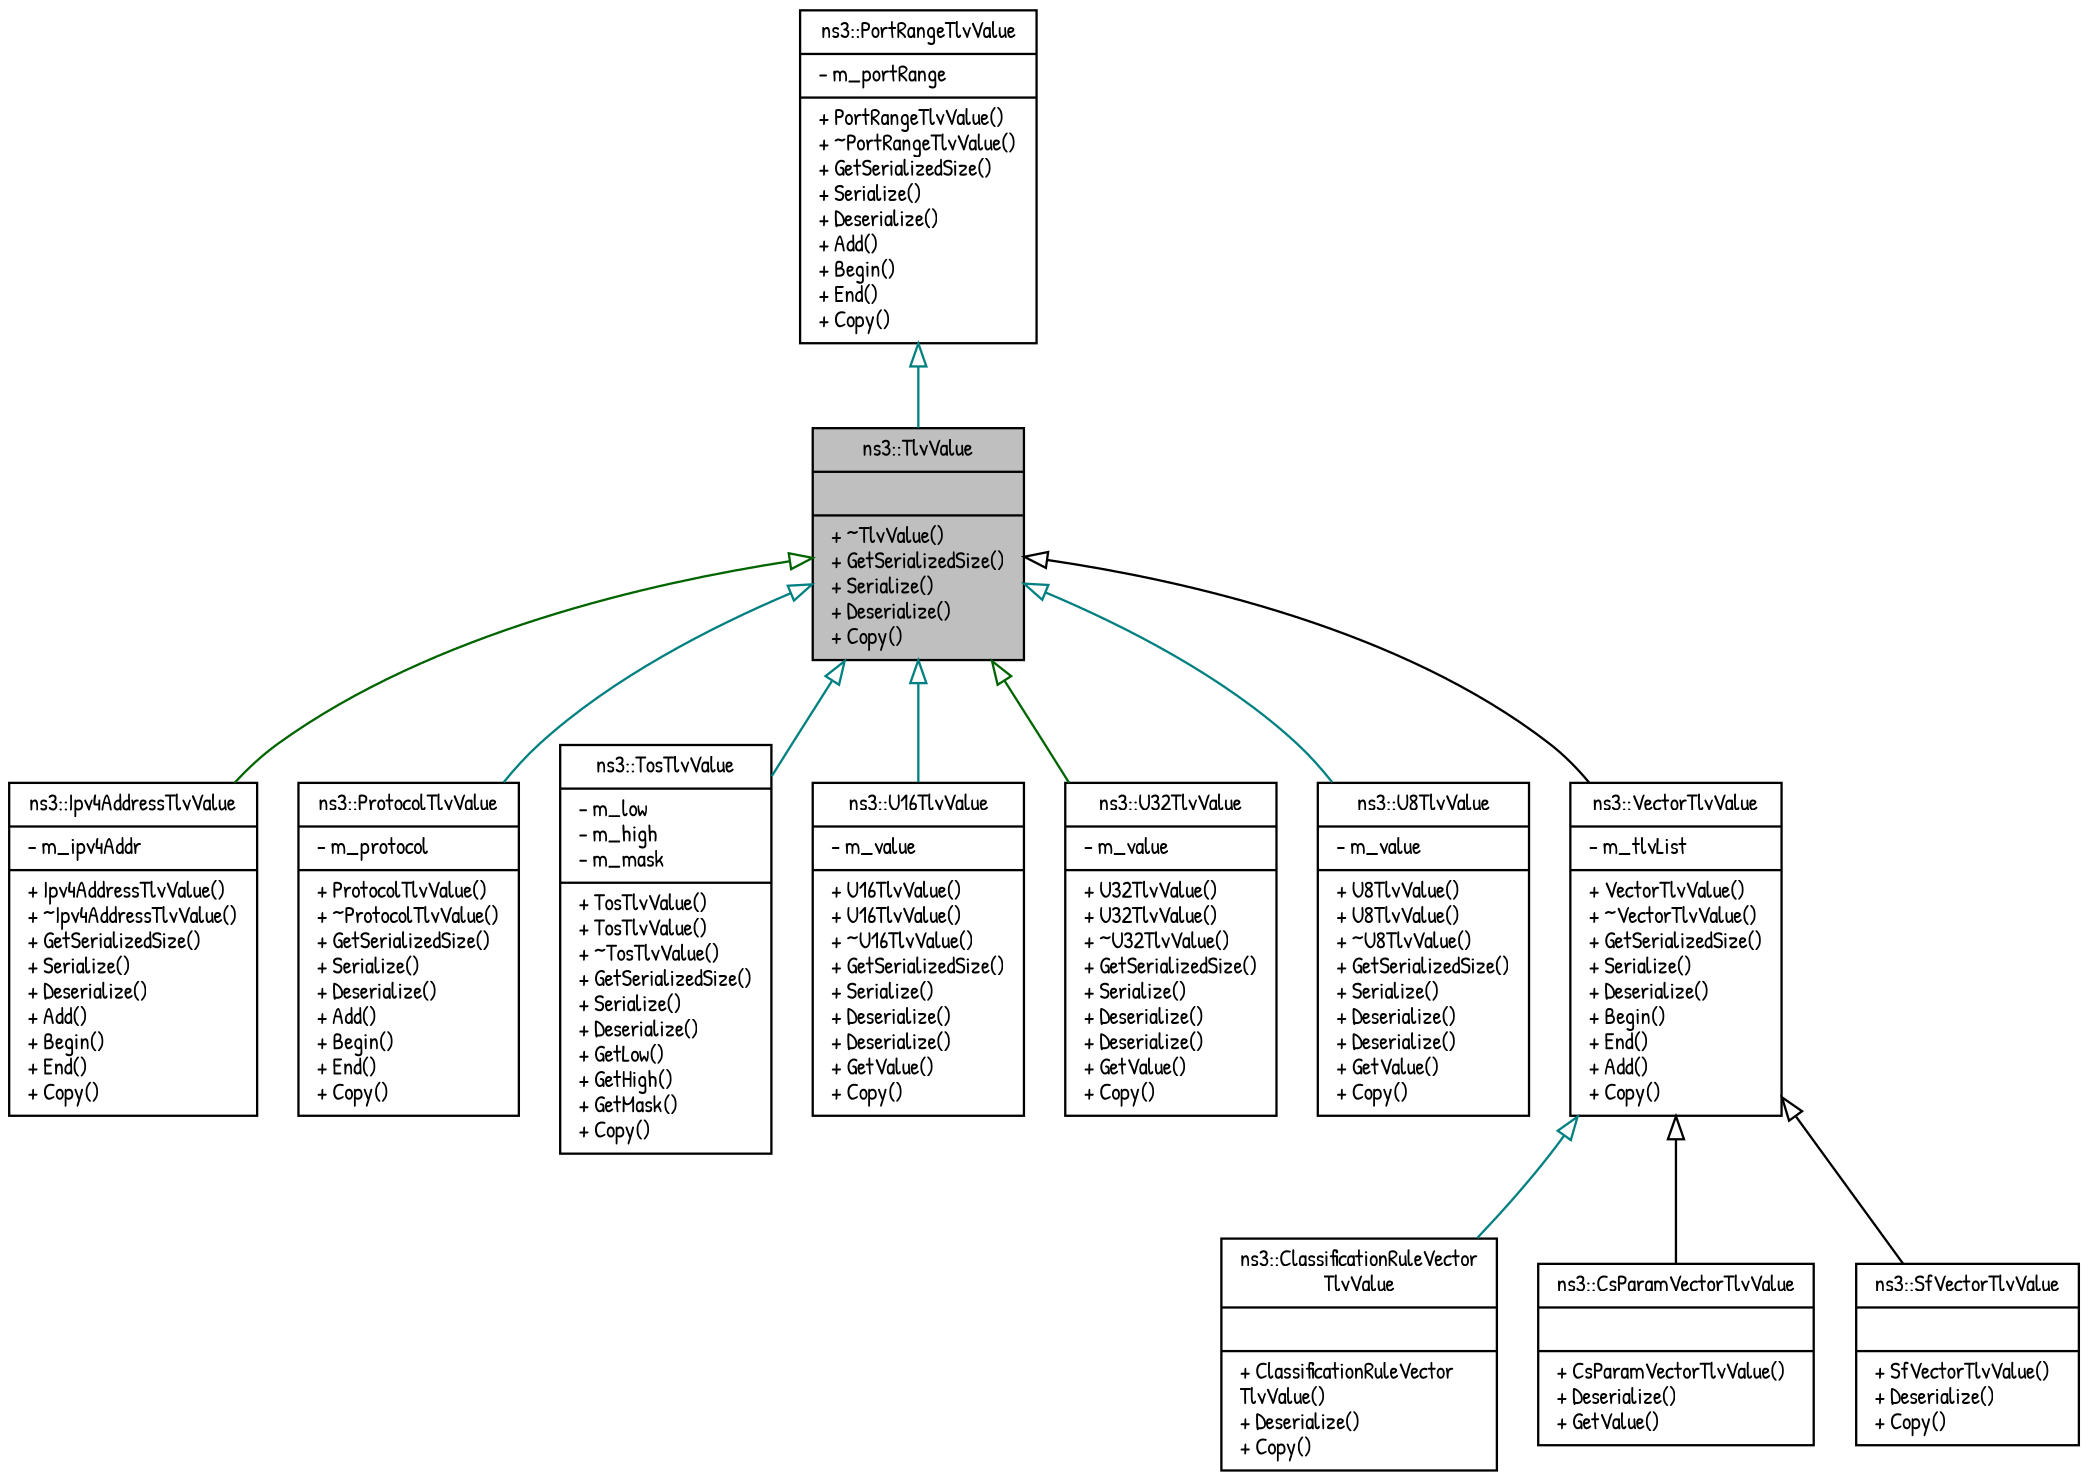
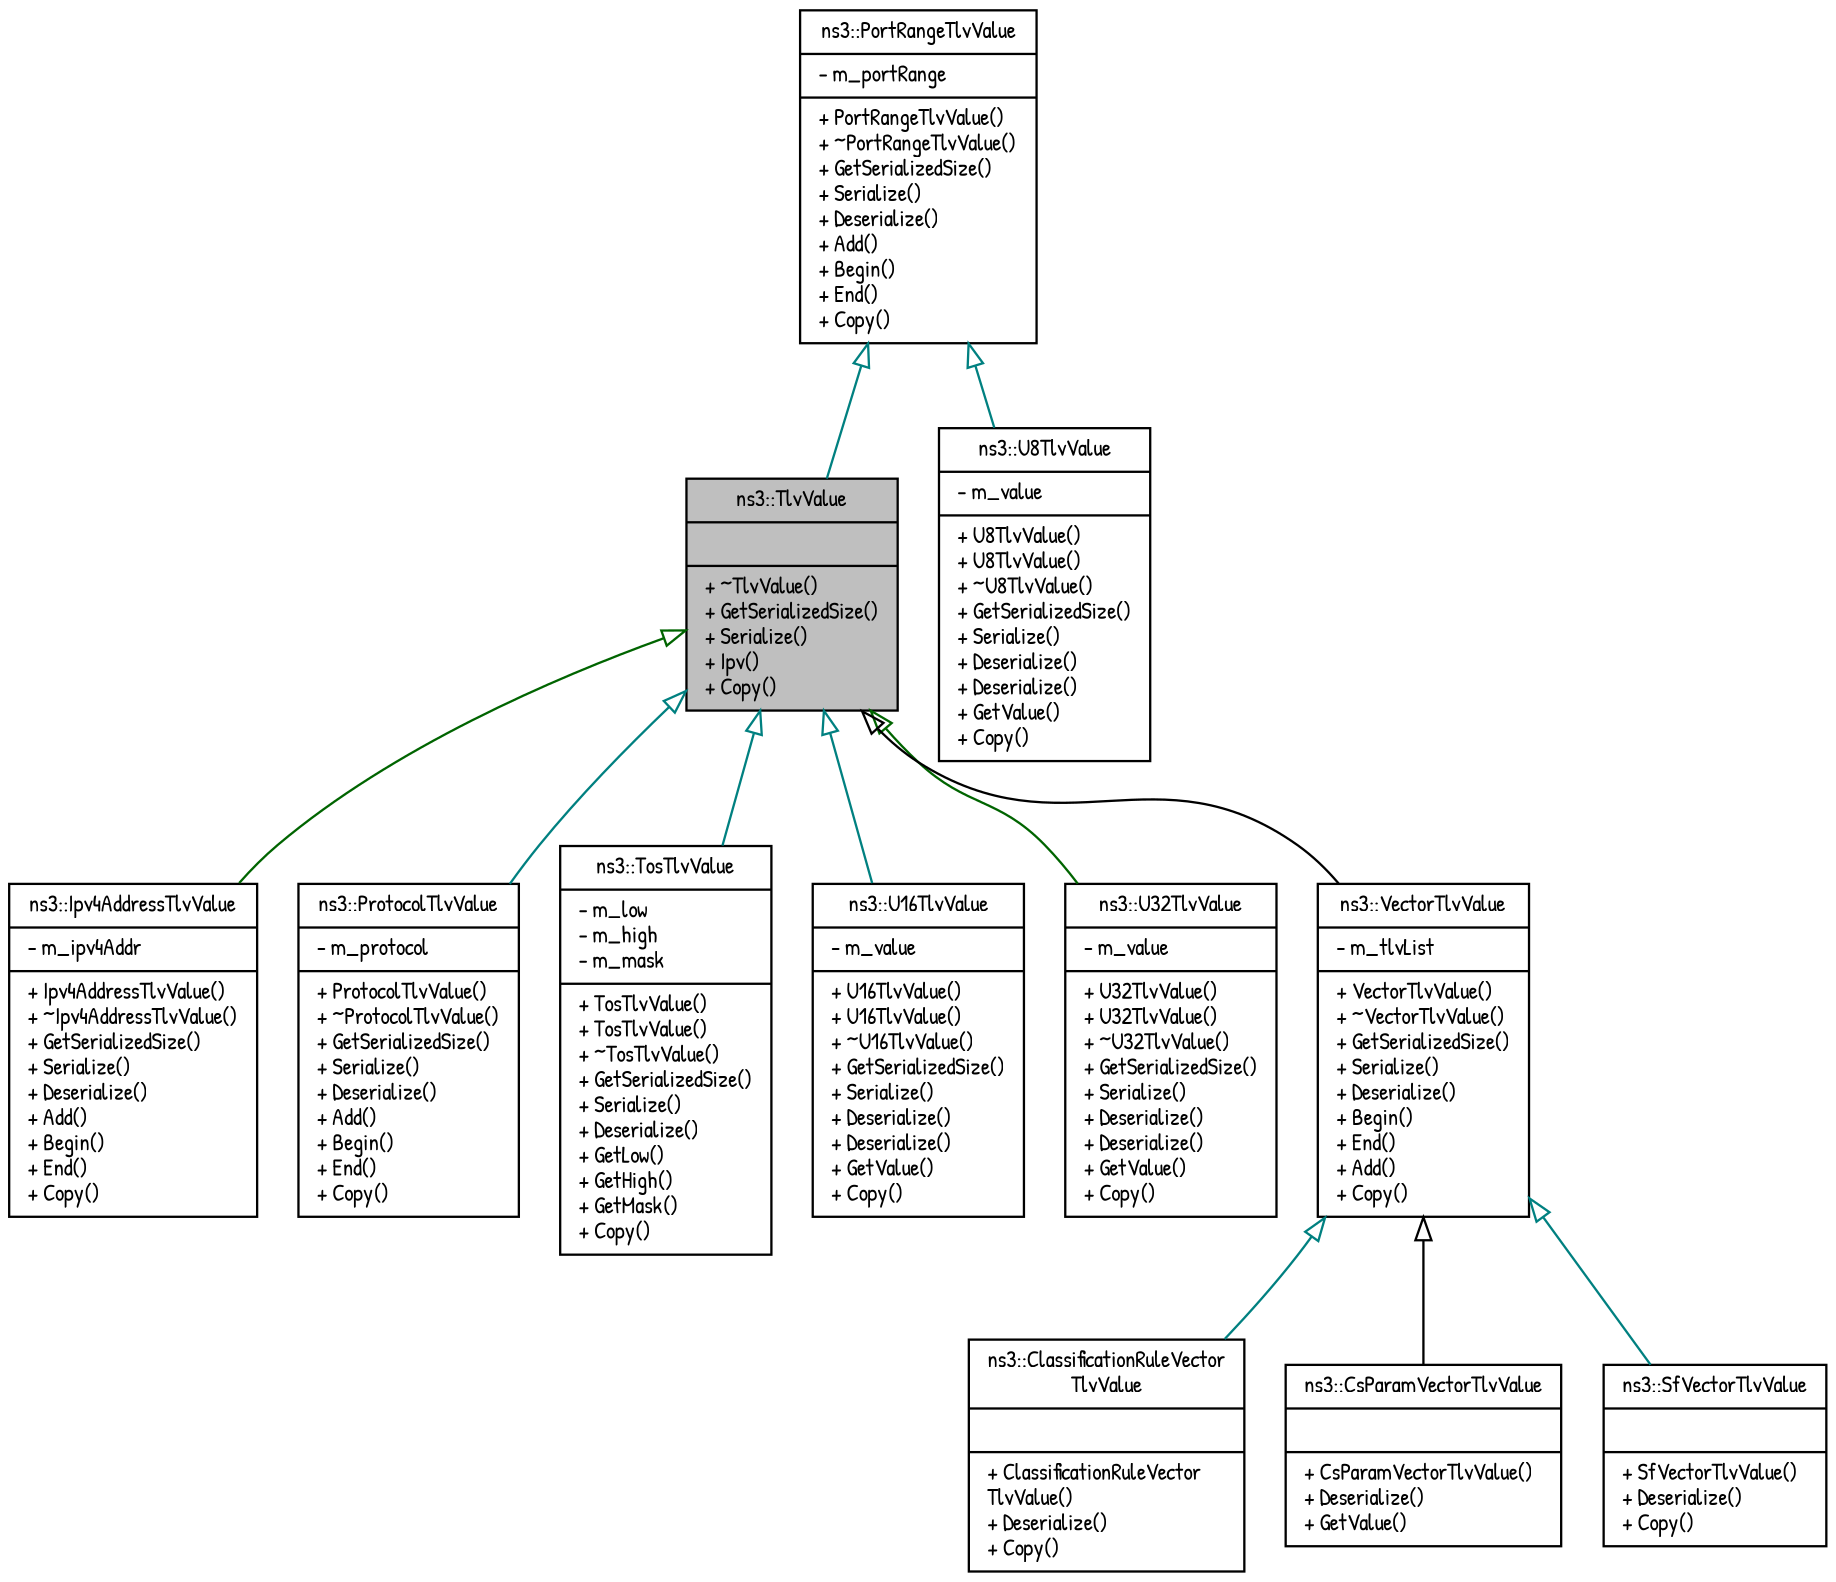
(892, 612) -> (734, 662)
(1200, 671) -> (985, 397)
(1850, 1190) -> (1597, 1291)
